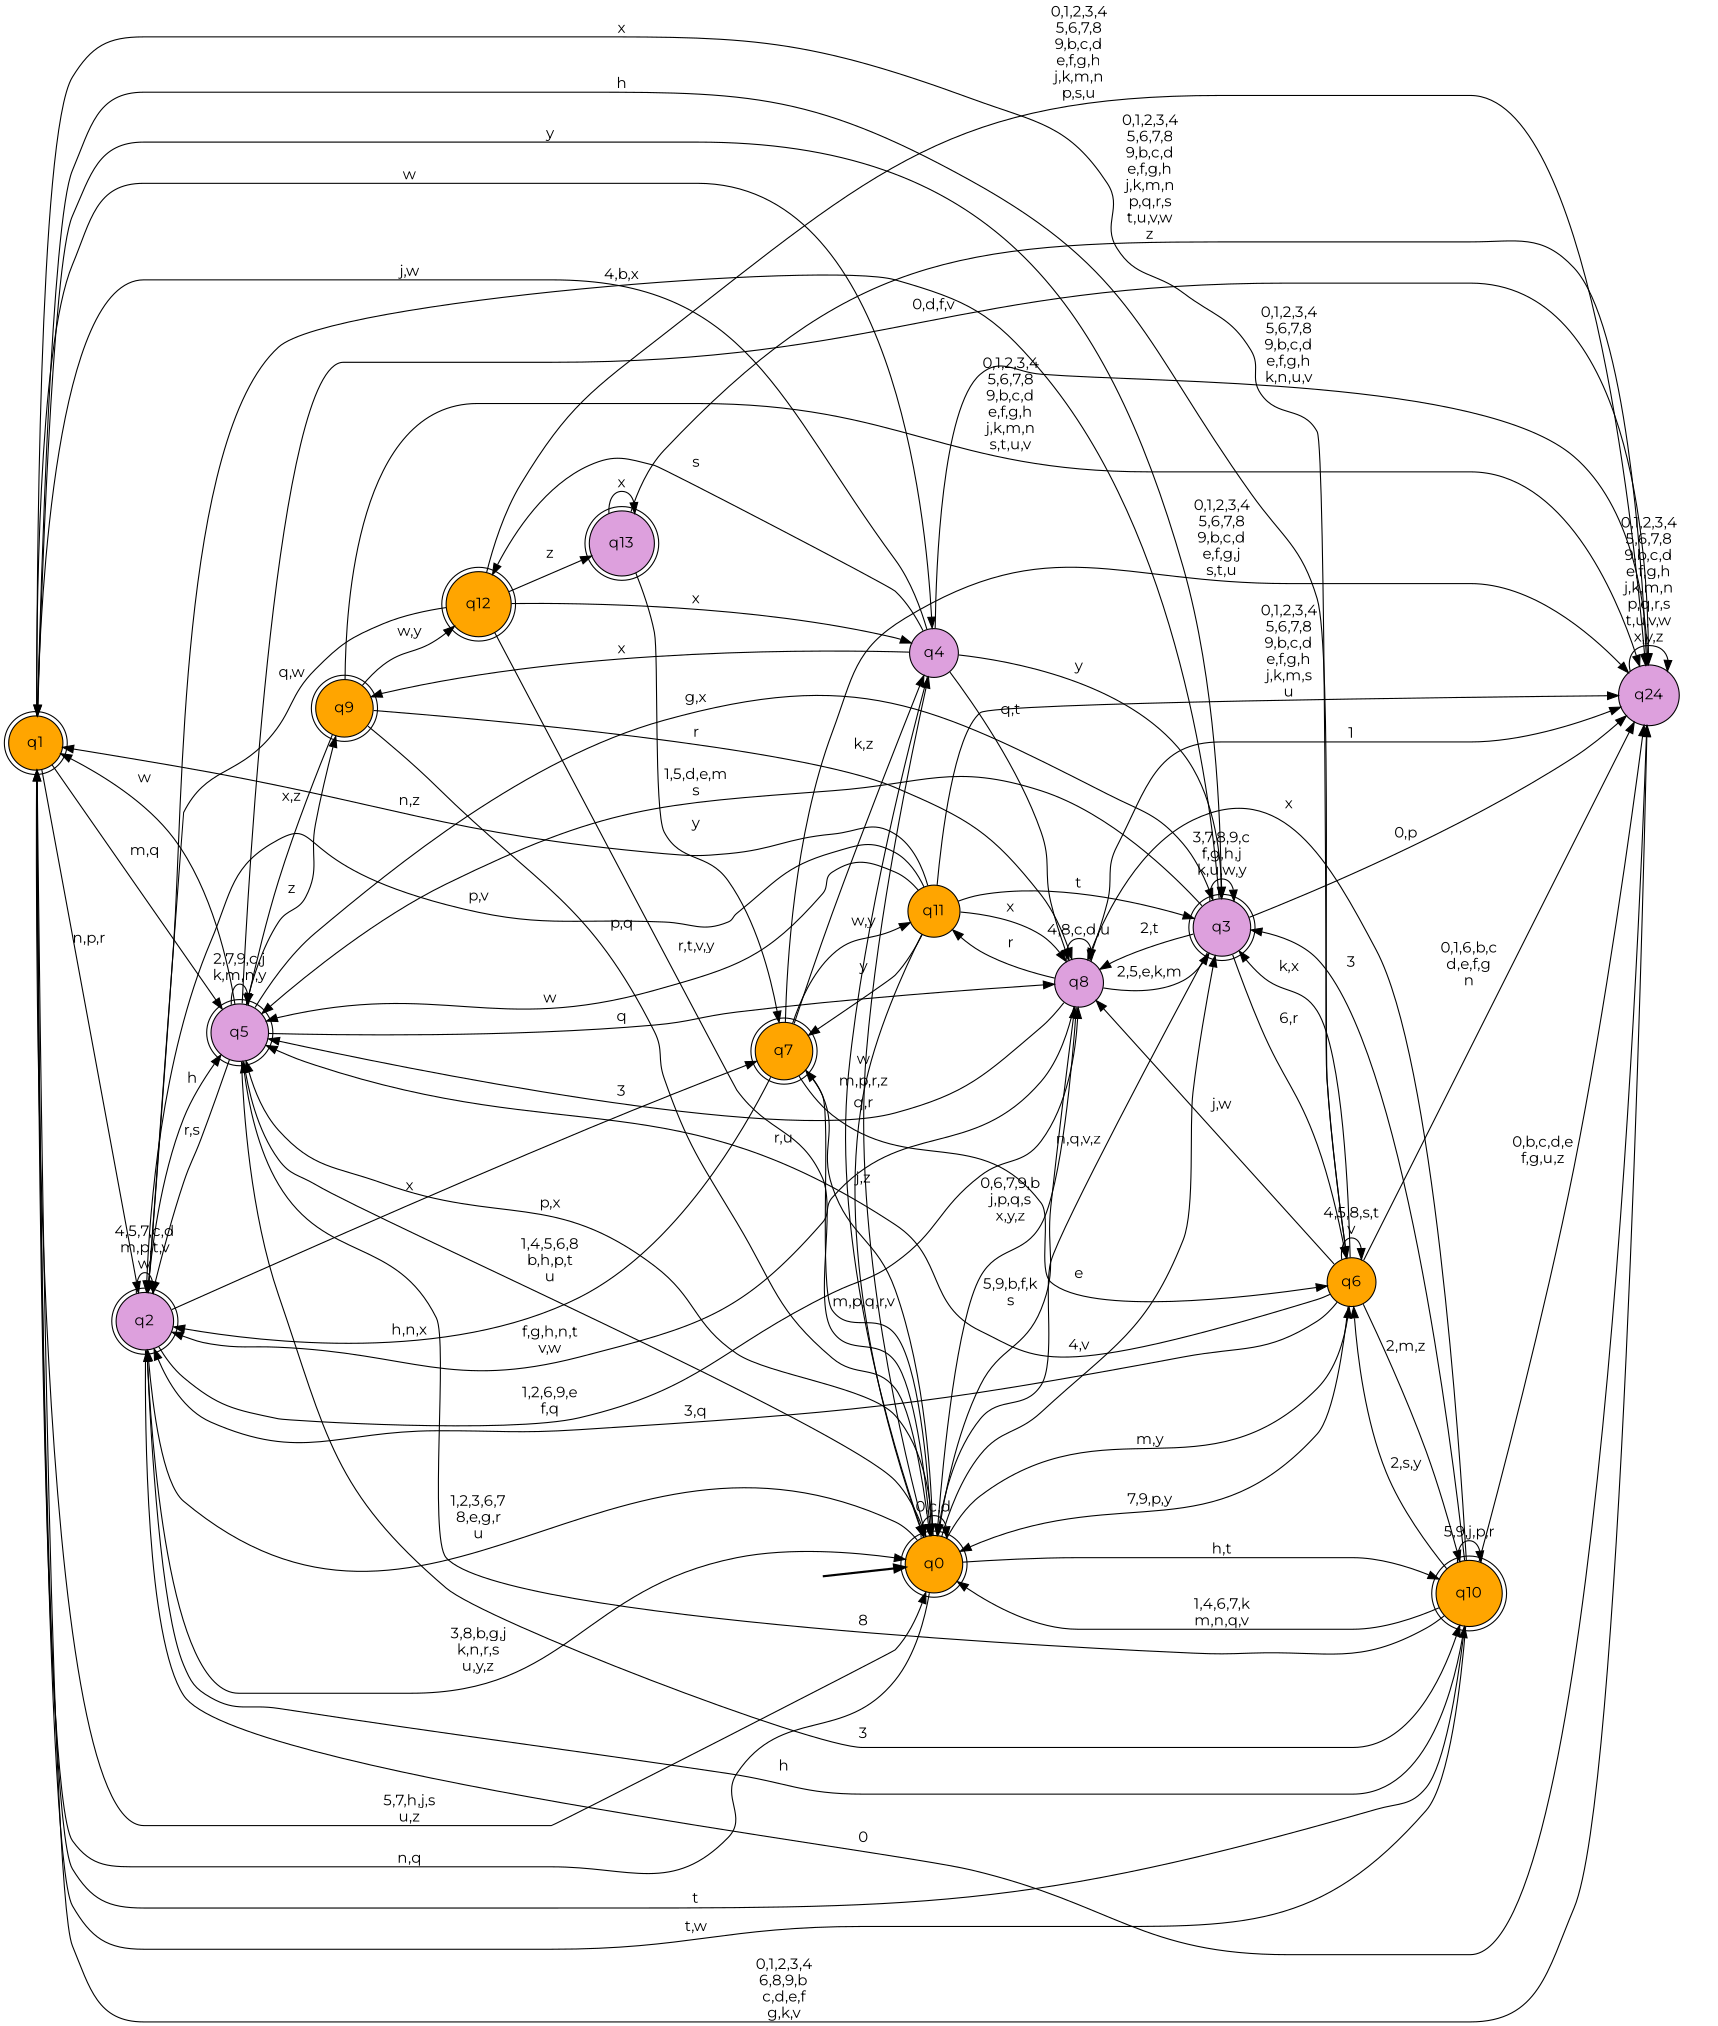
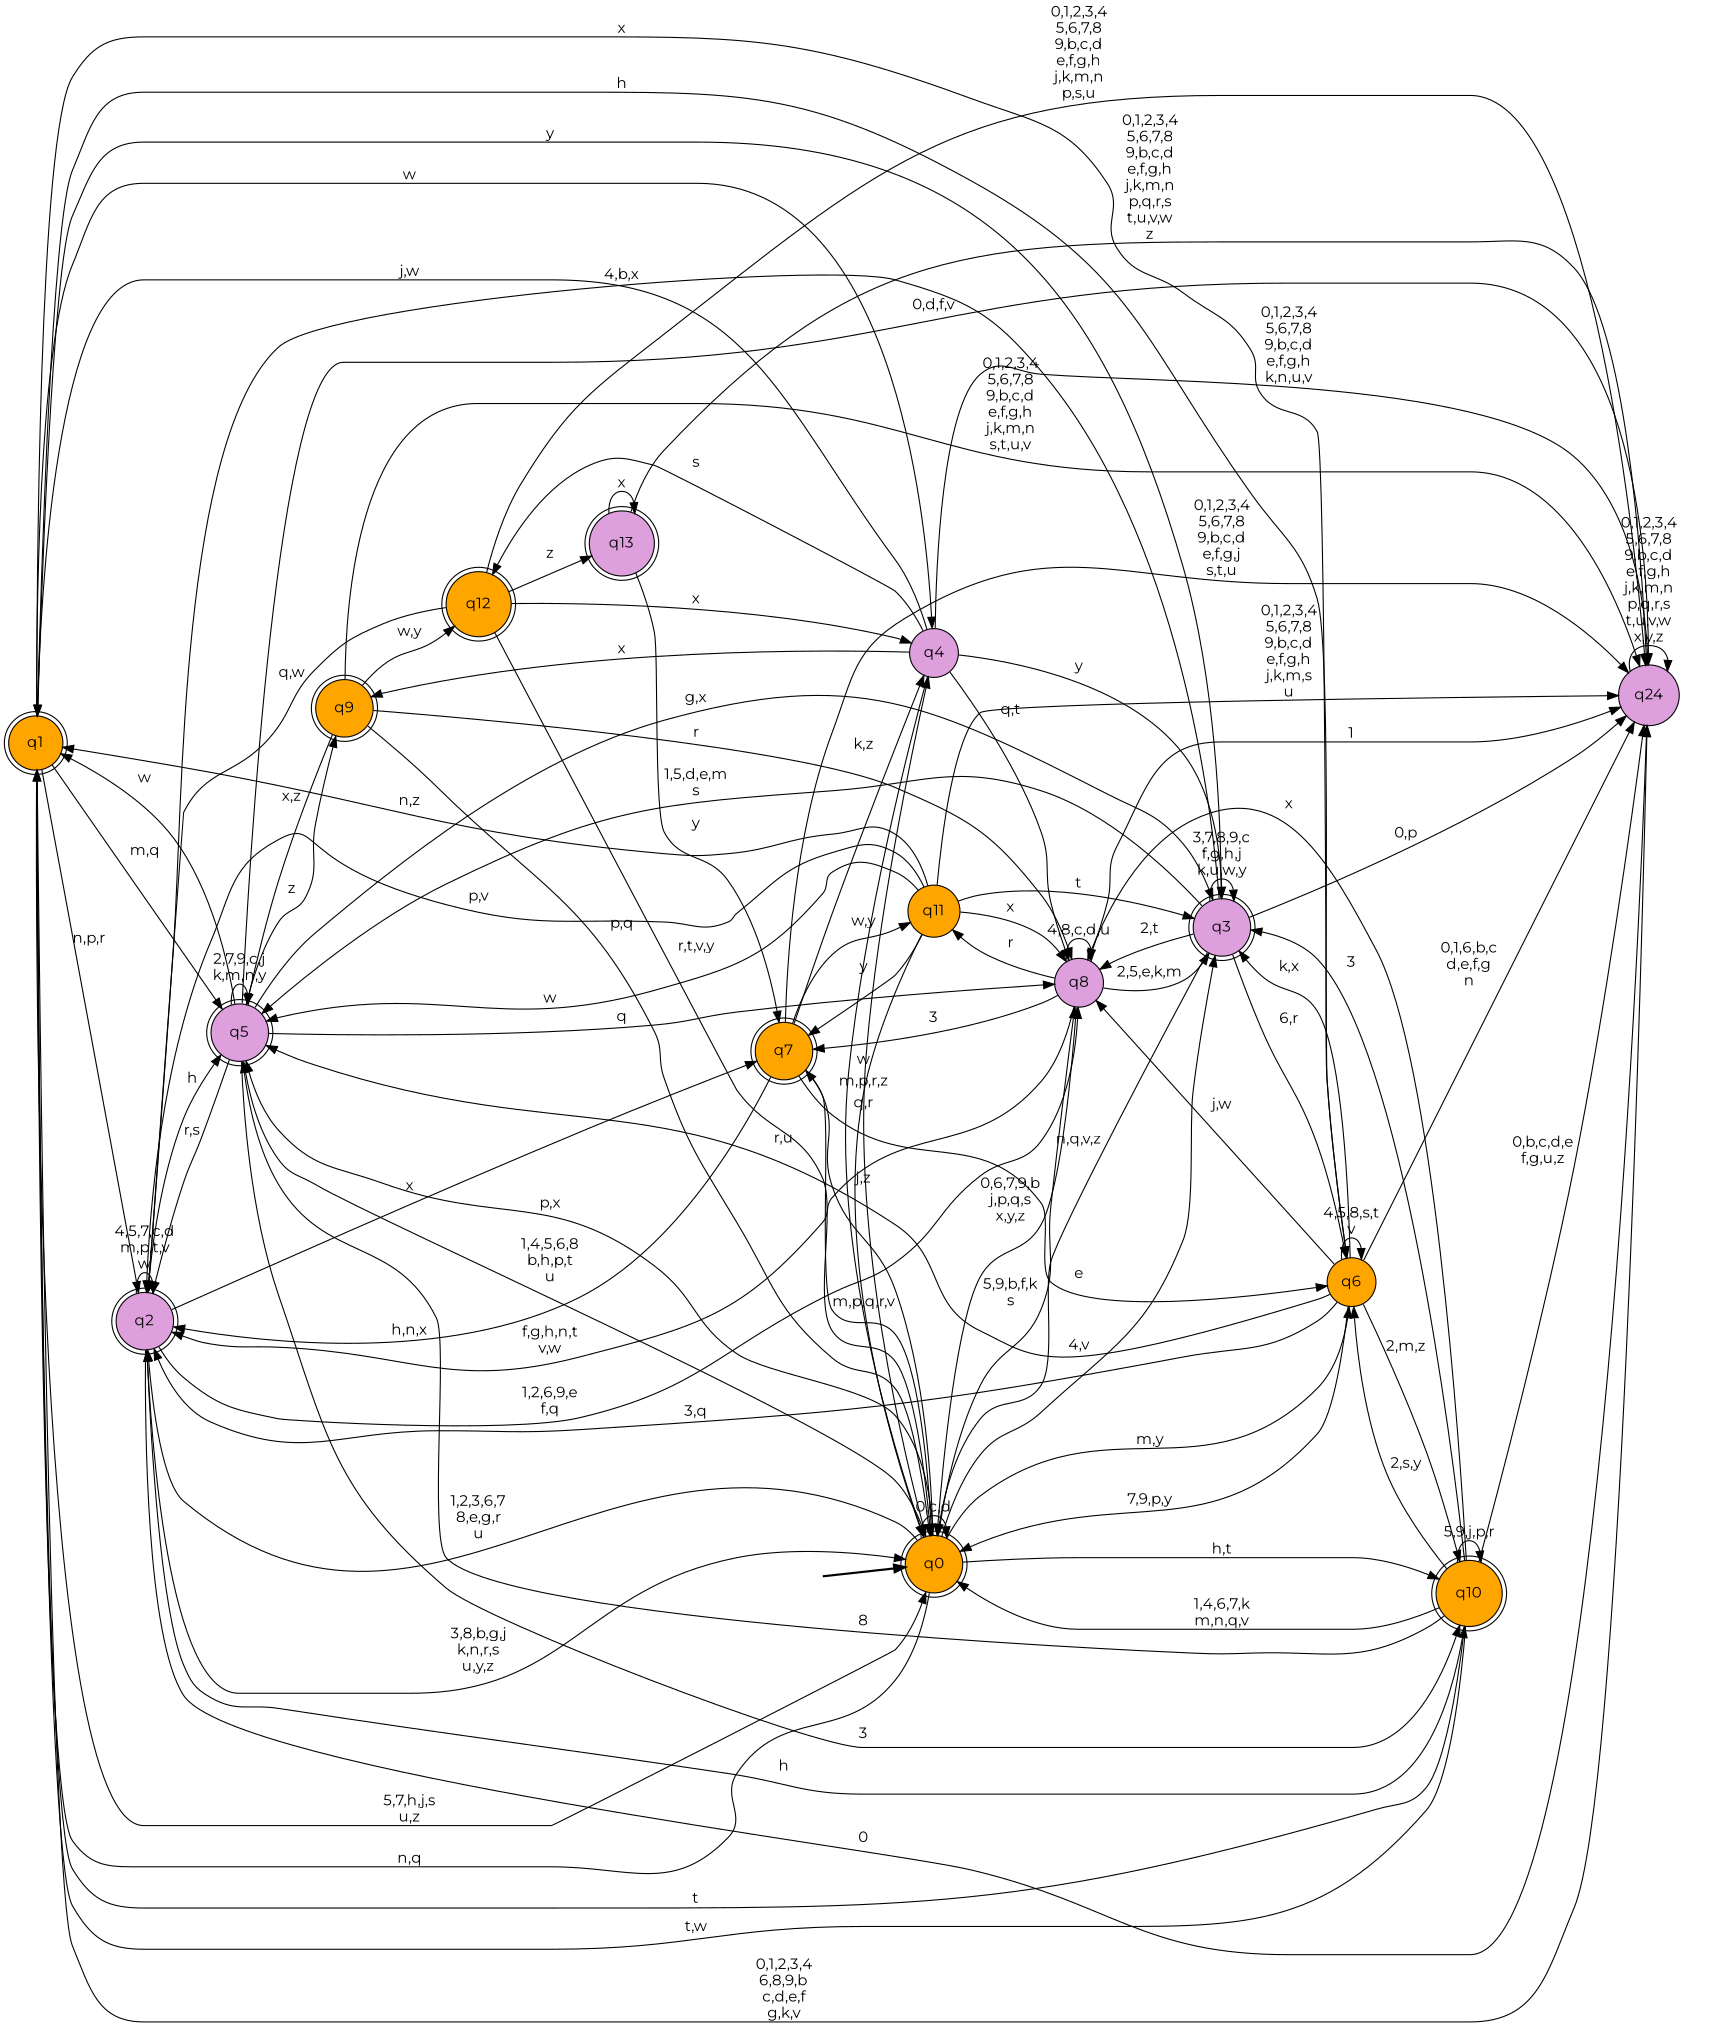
(687, 1112) -> (943, 1031)
